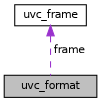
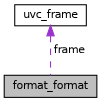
(51, 86) -> (51, 86)
